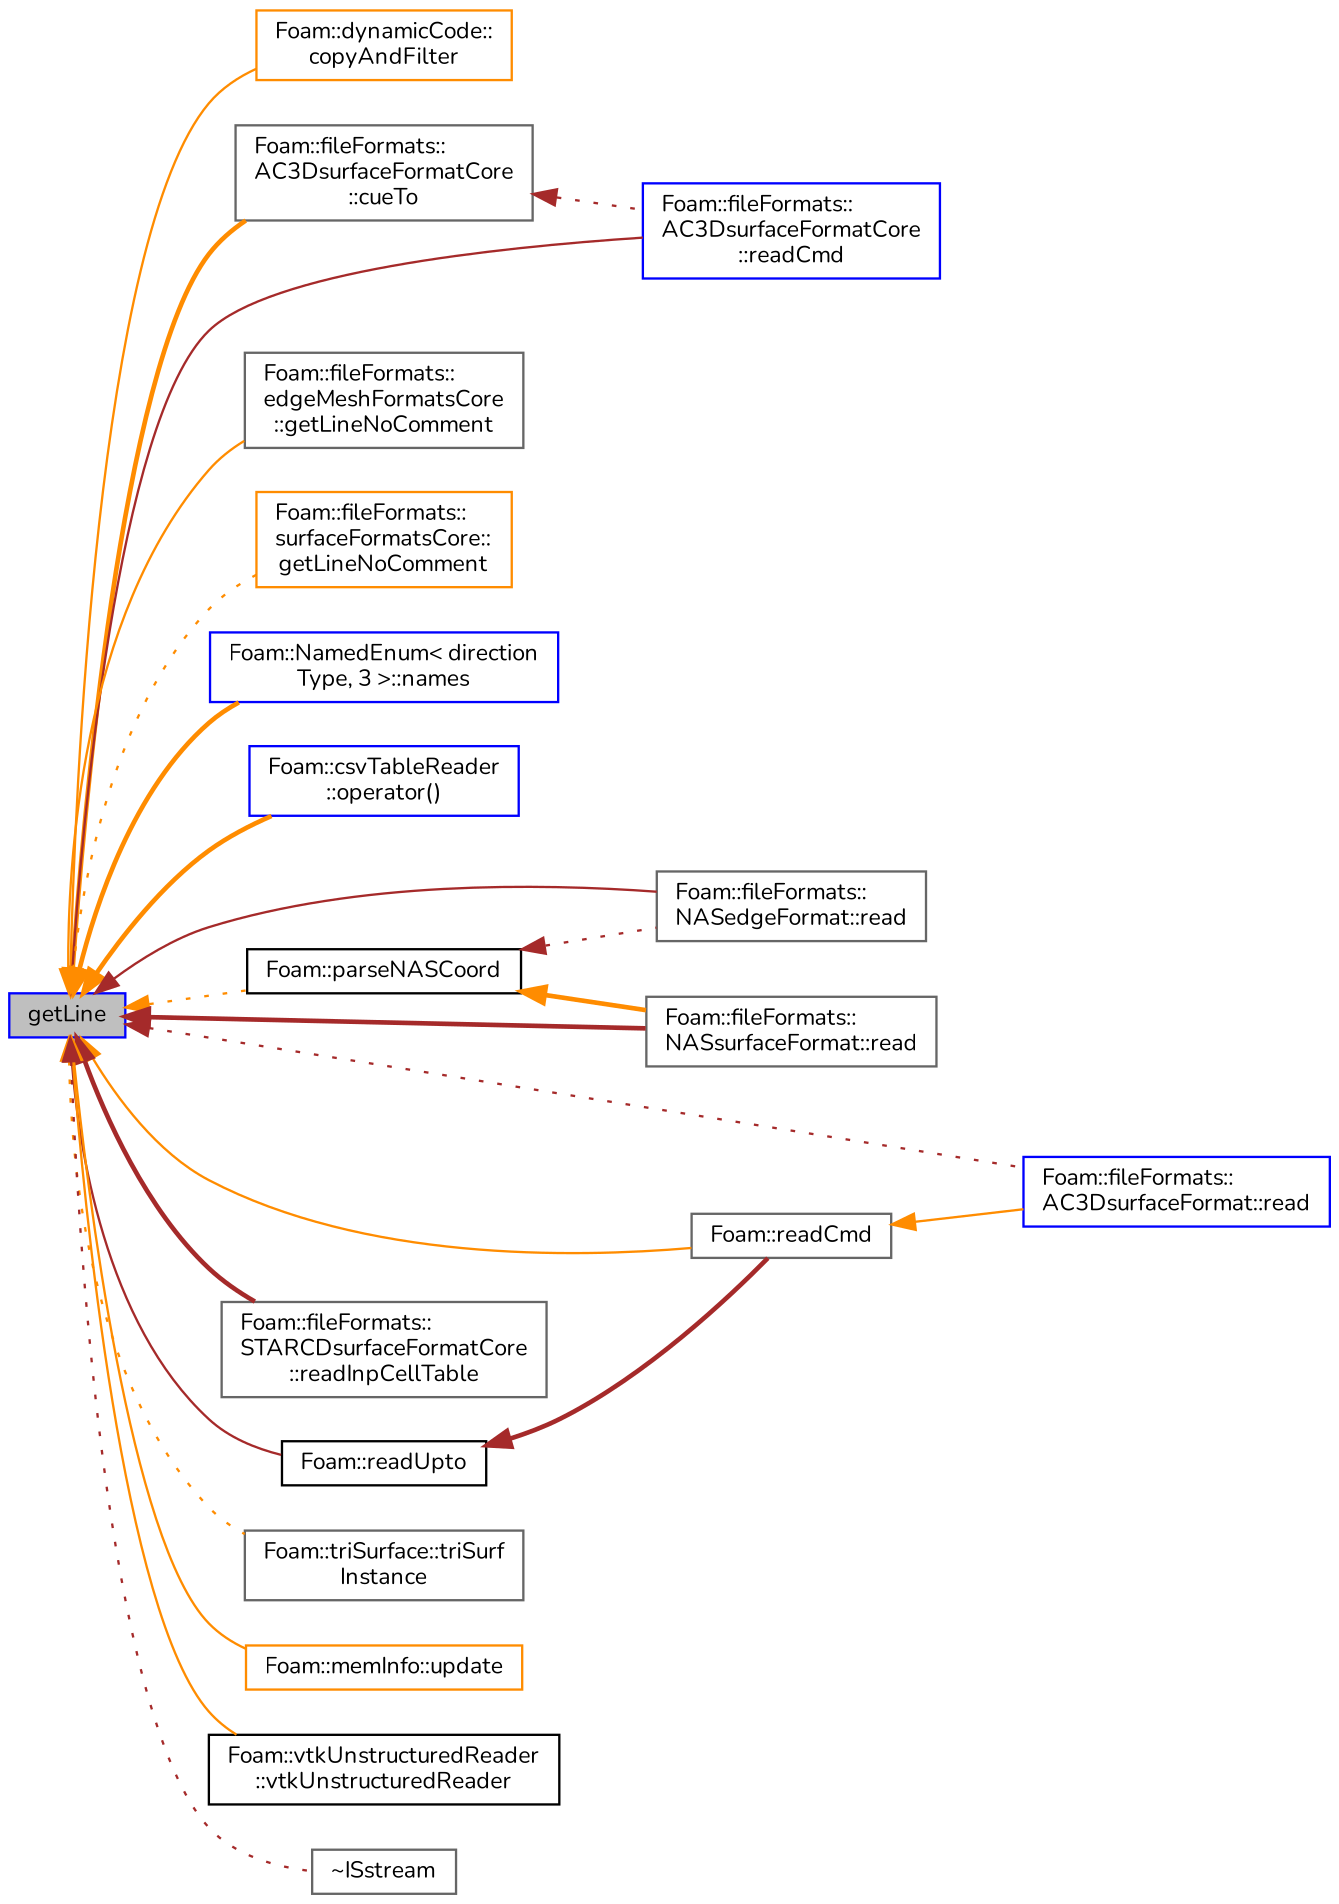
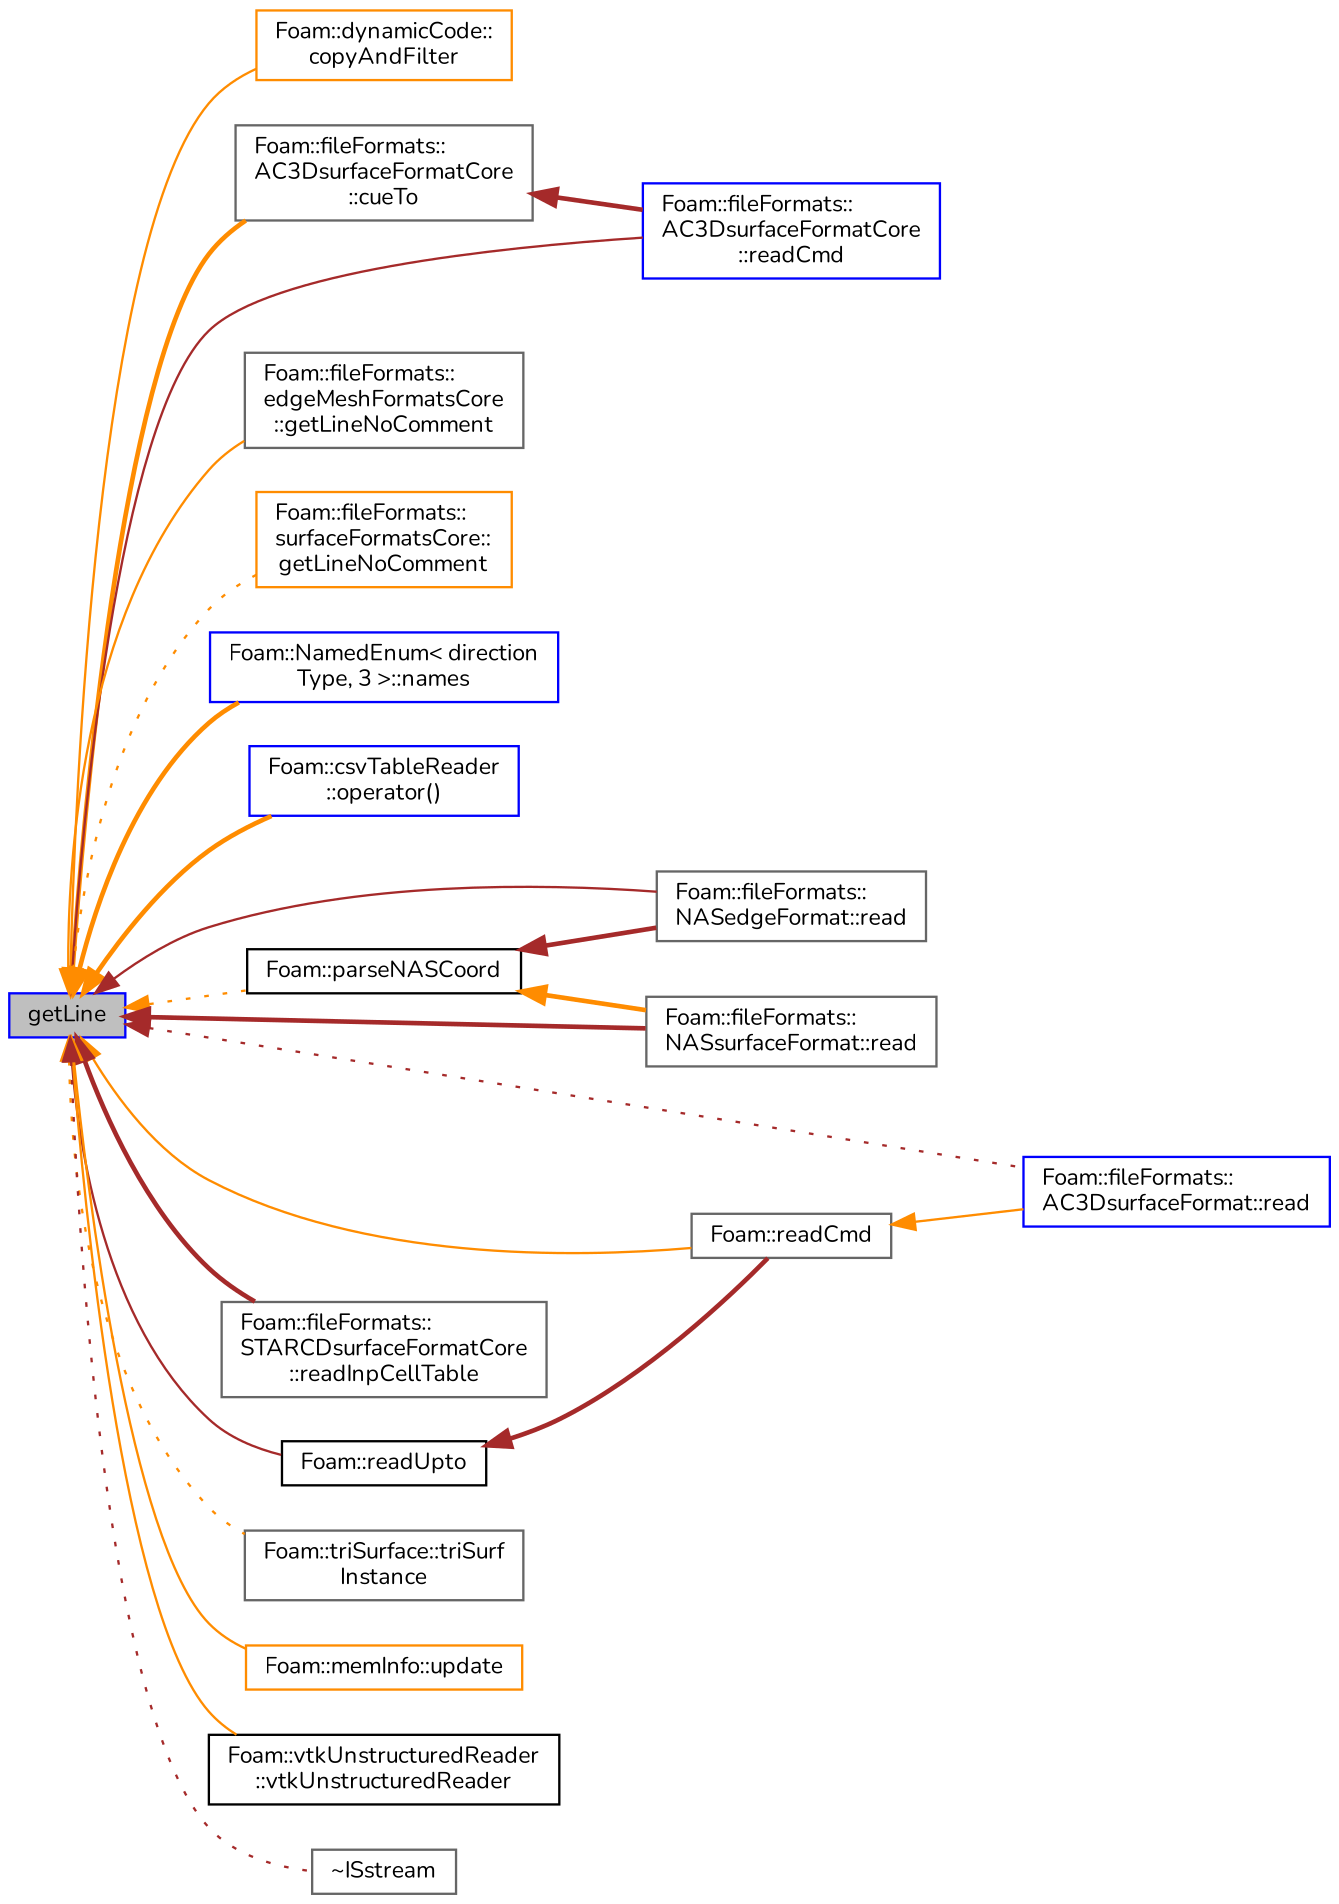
(600, 204) -> (600, 204)
(601, 937) -> (601, 937)
